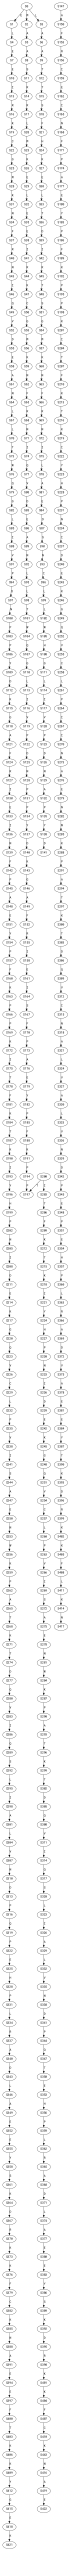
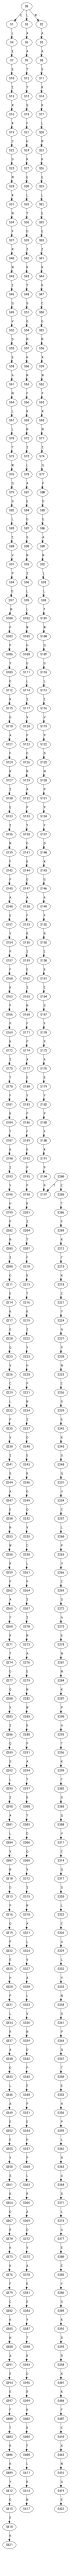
none -> (27, 871)
